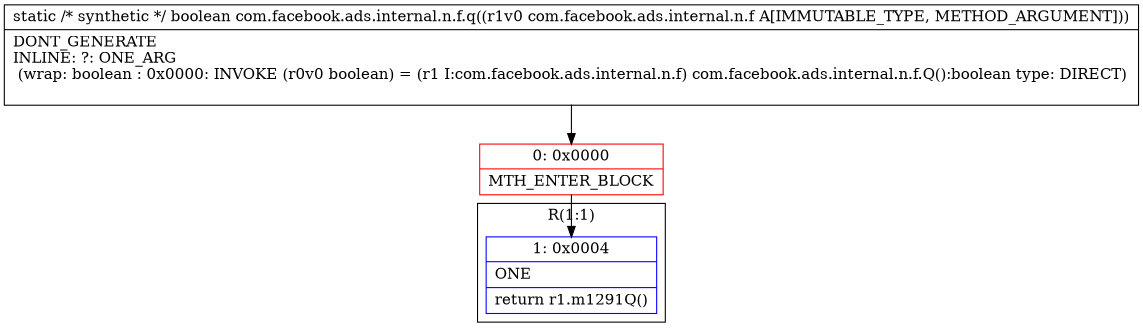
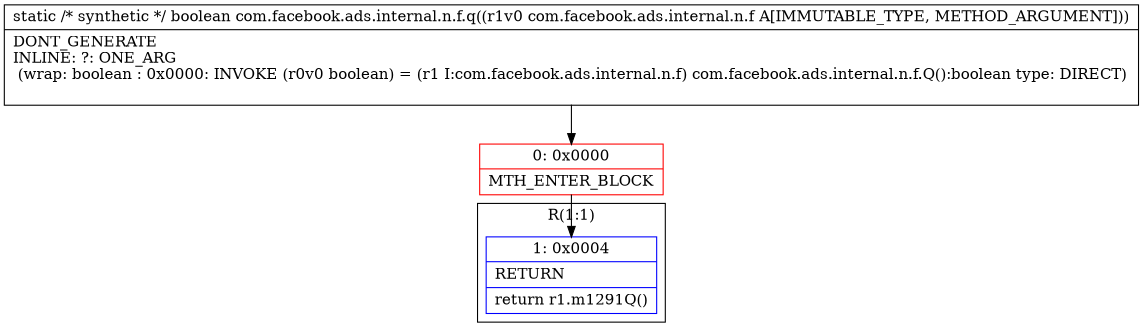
(513, 274) -> (530, 274)
